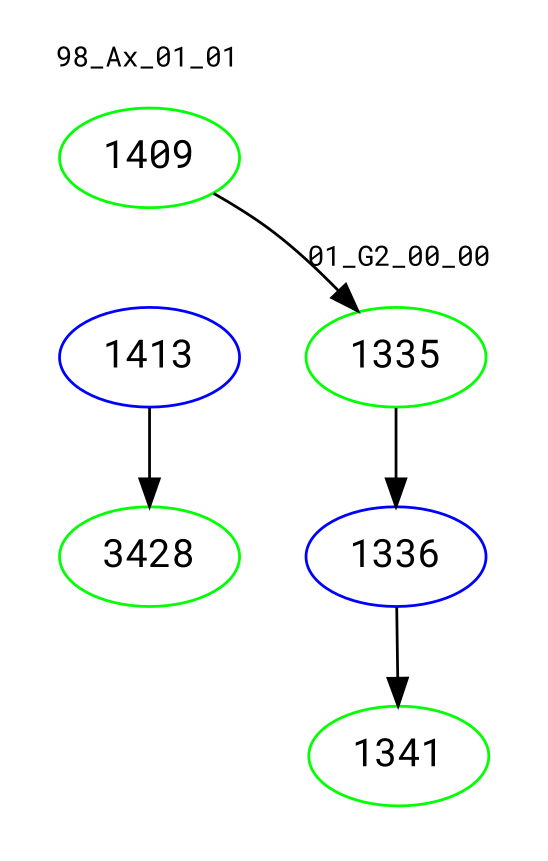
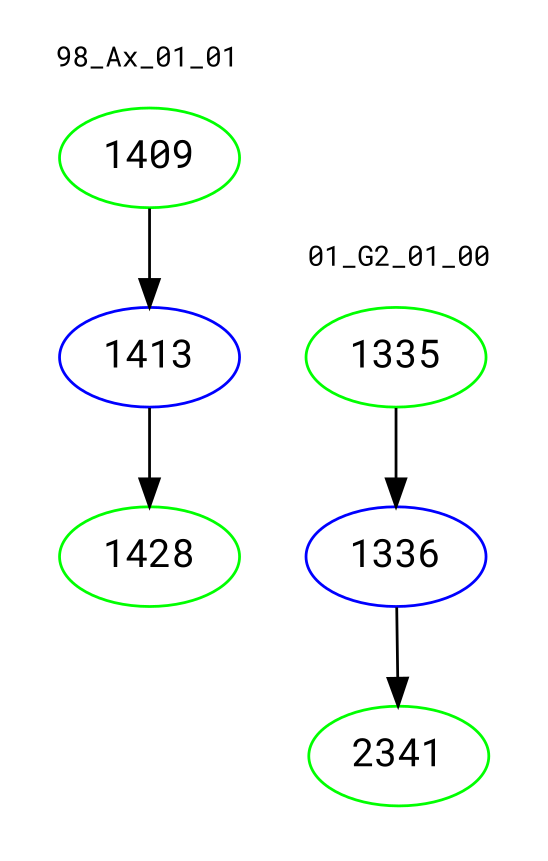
(304, 258) -> (150, 244)
(400, 259) -> (400, 259)
(150, 557) -> (150, 557)
(399, 756) -> (399, 756)
